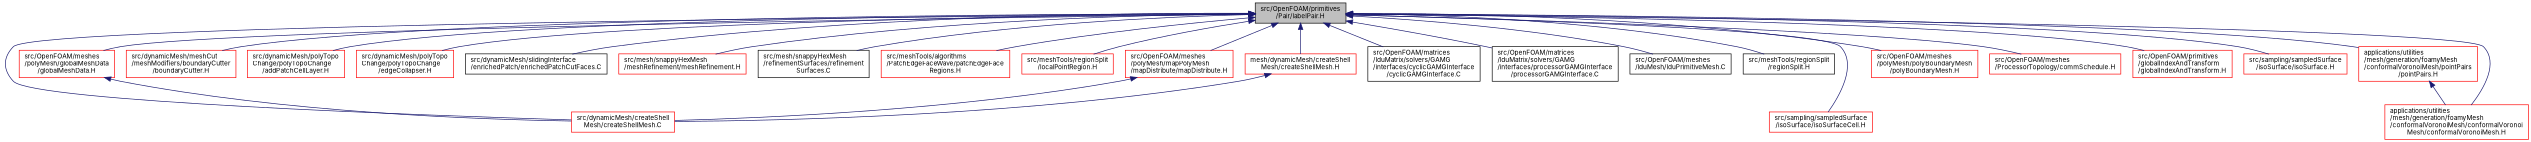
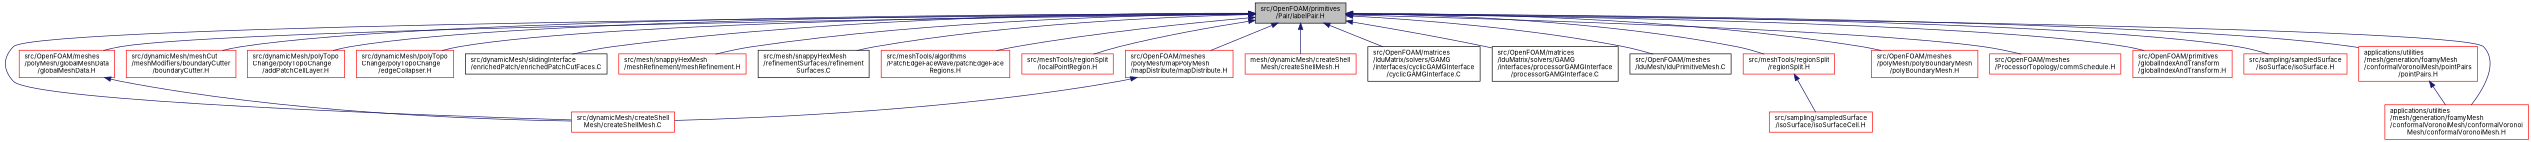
(1633, 25) -> (1807, 96)
(1789, 64) -> (1789, 64)
(971, 111) -> none
